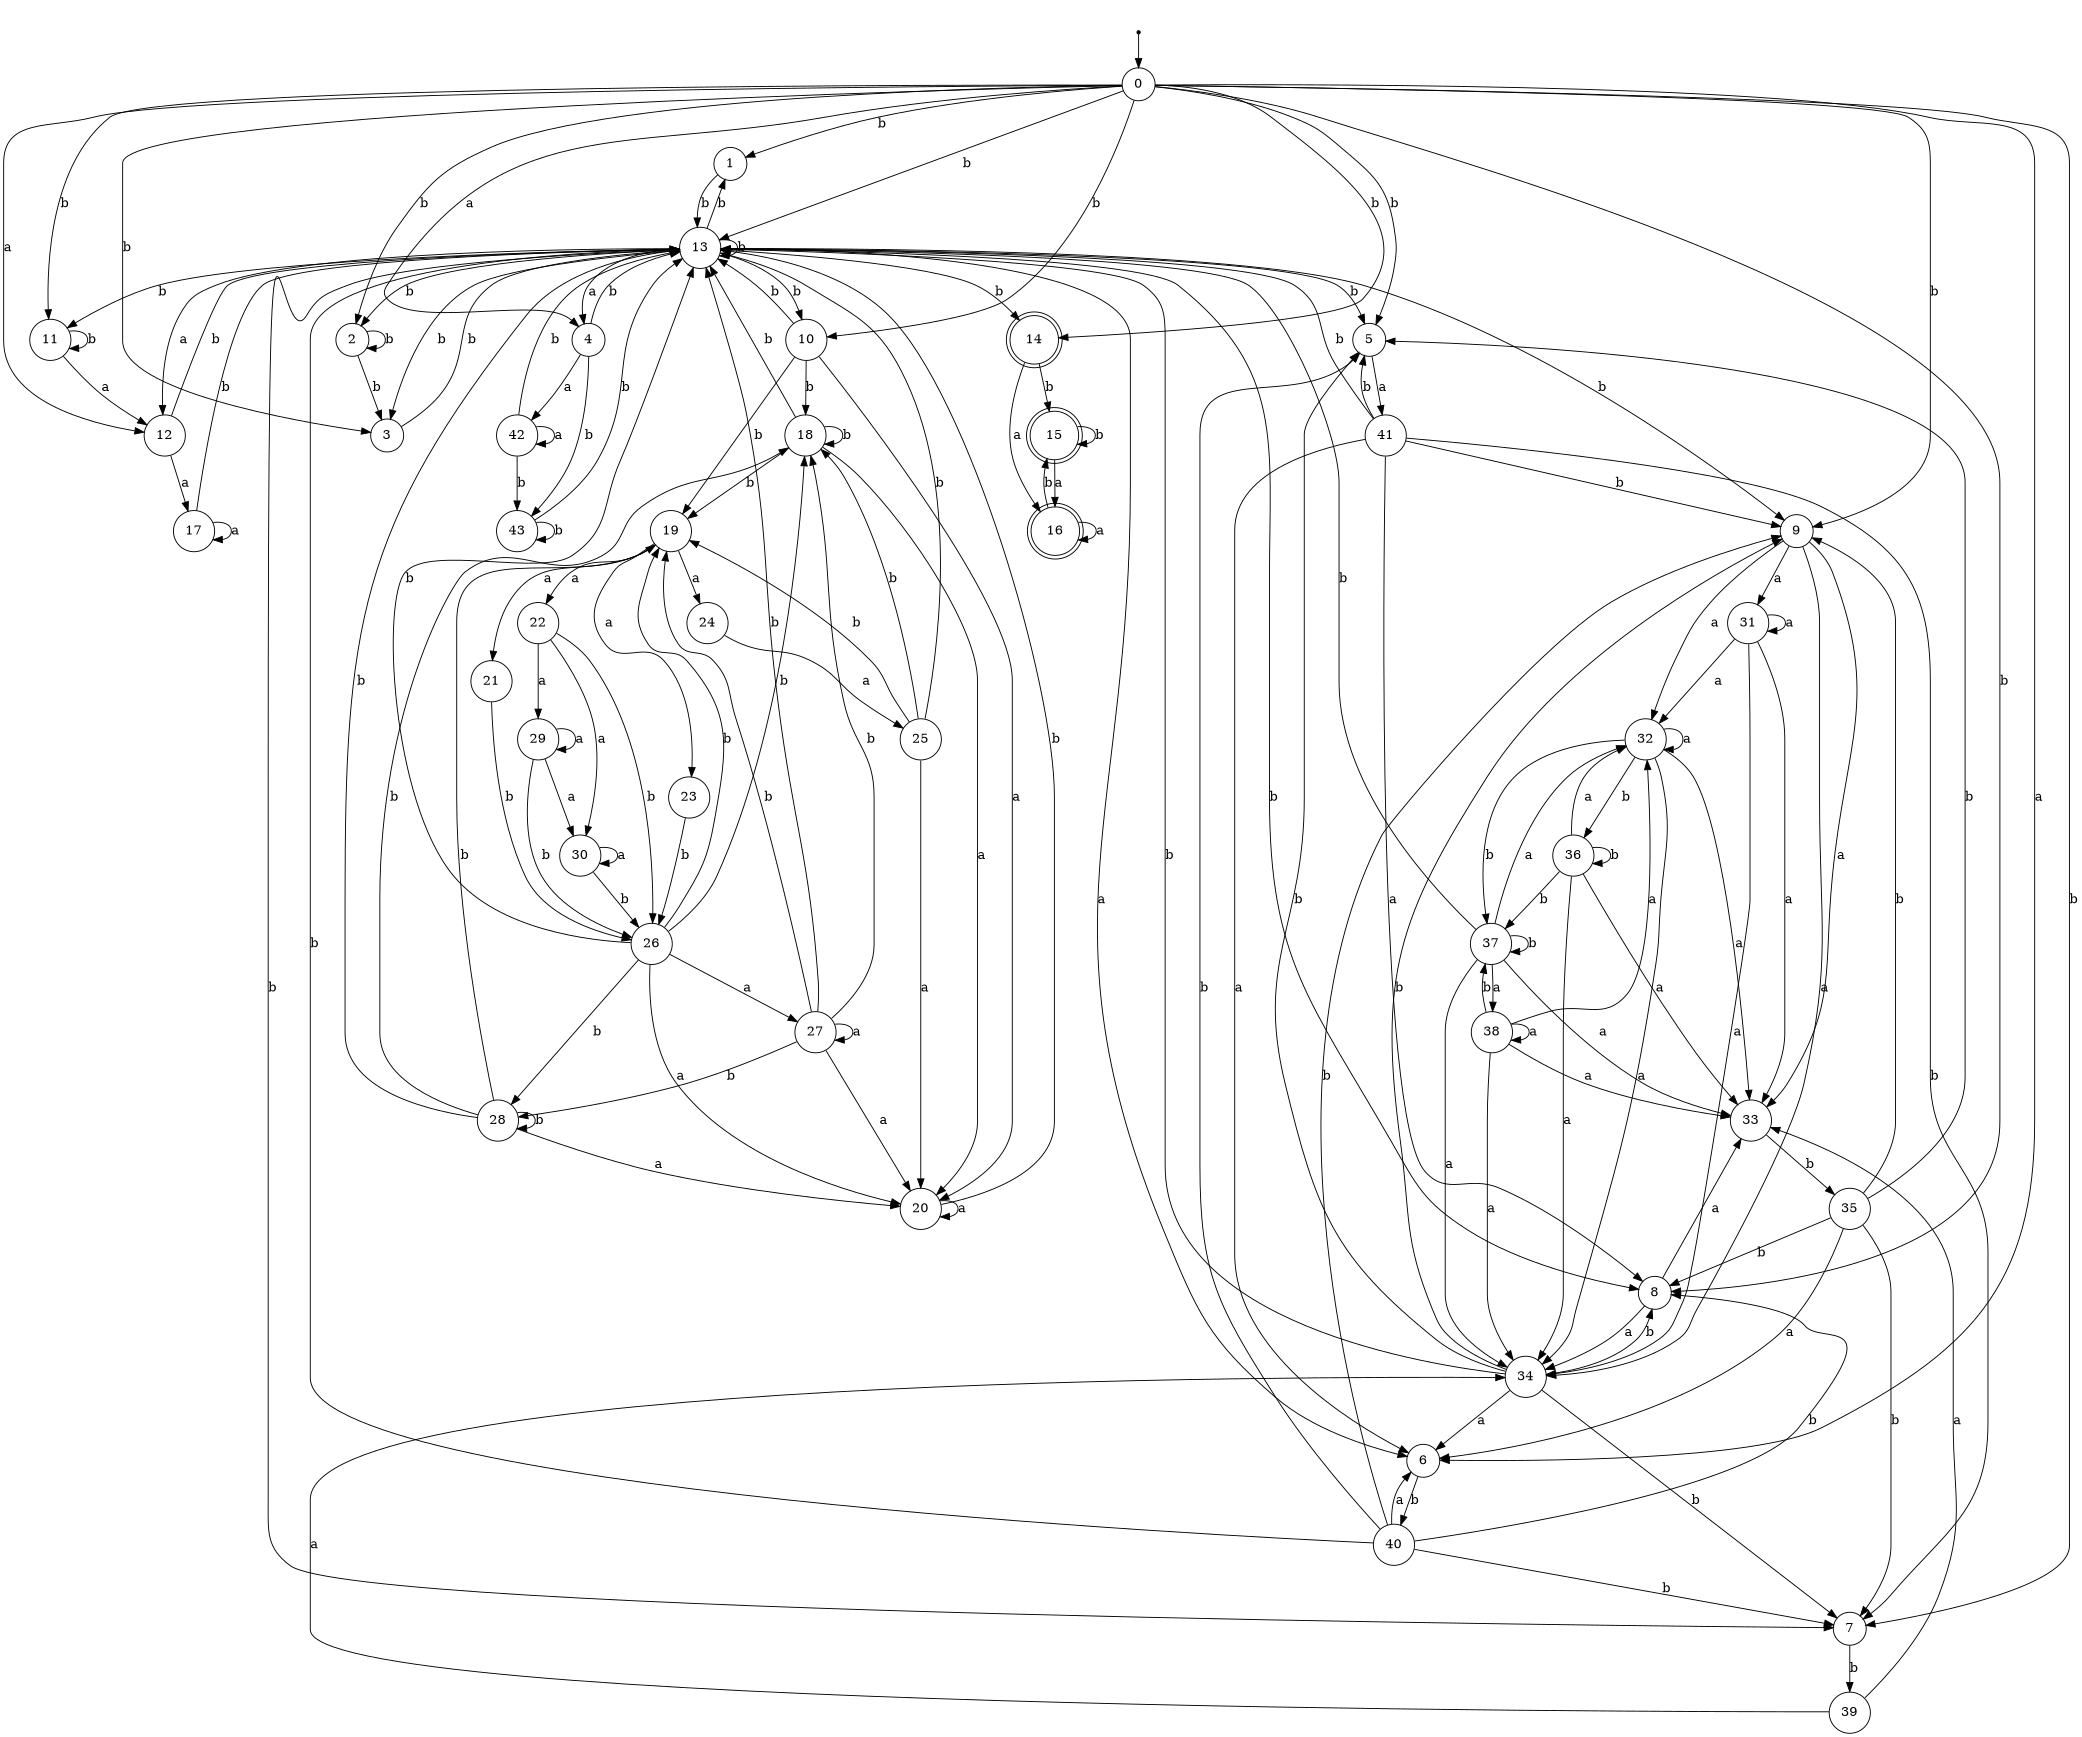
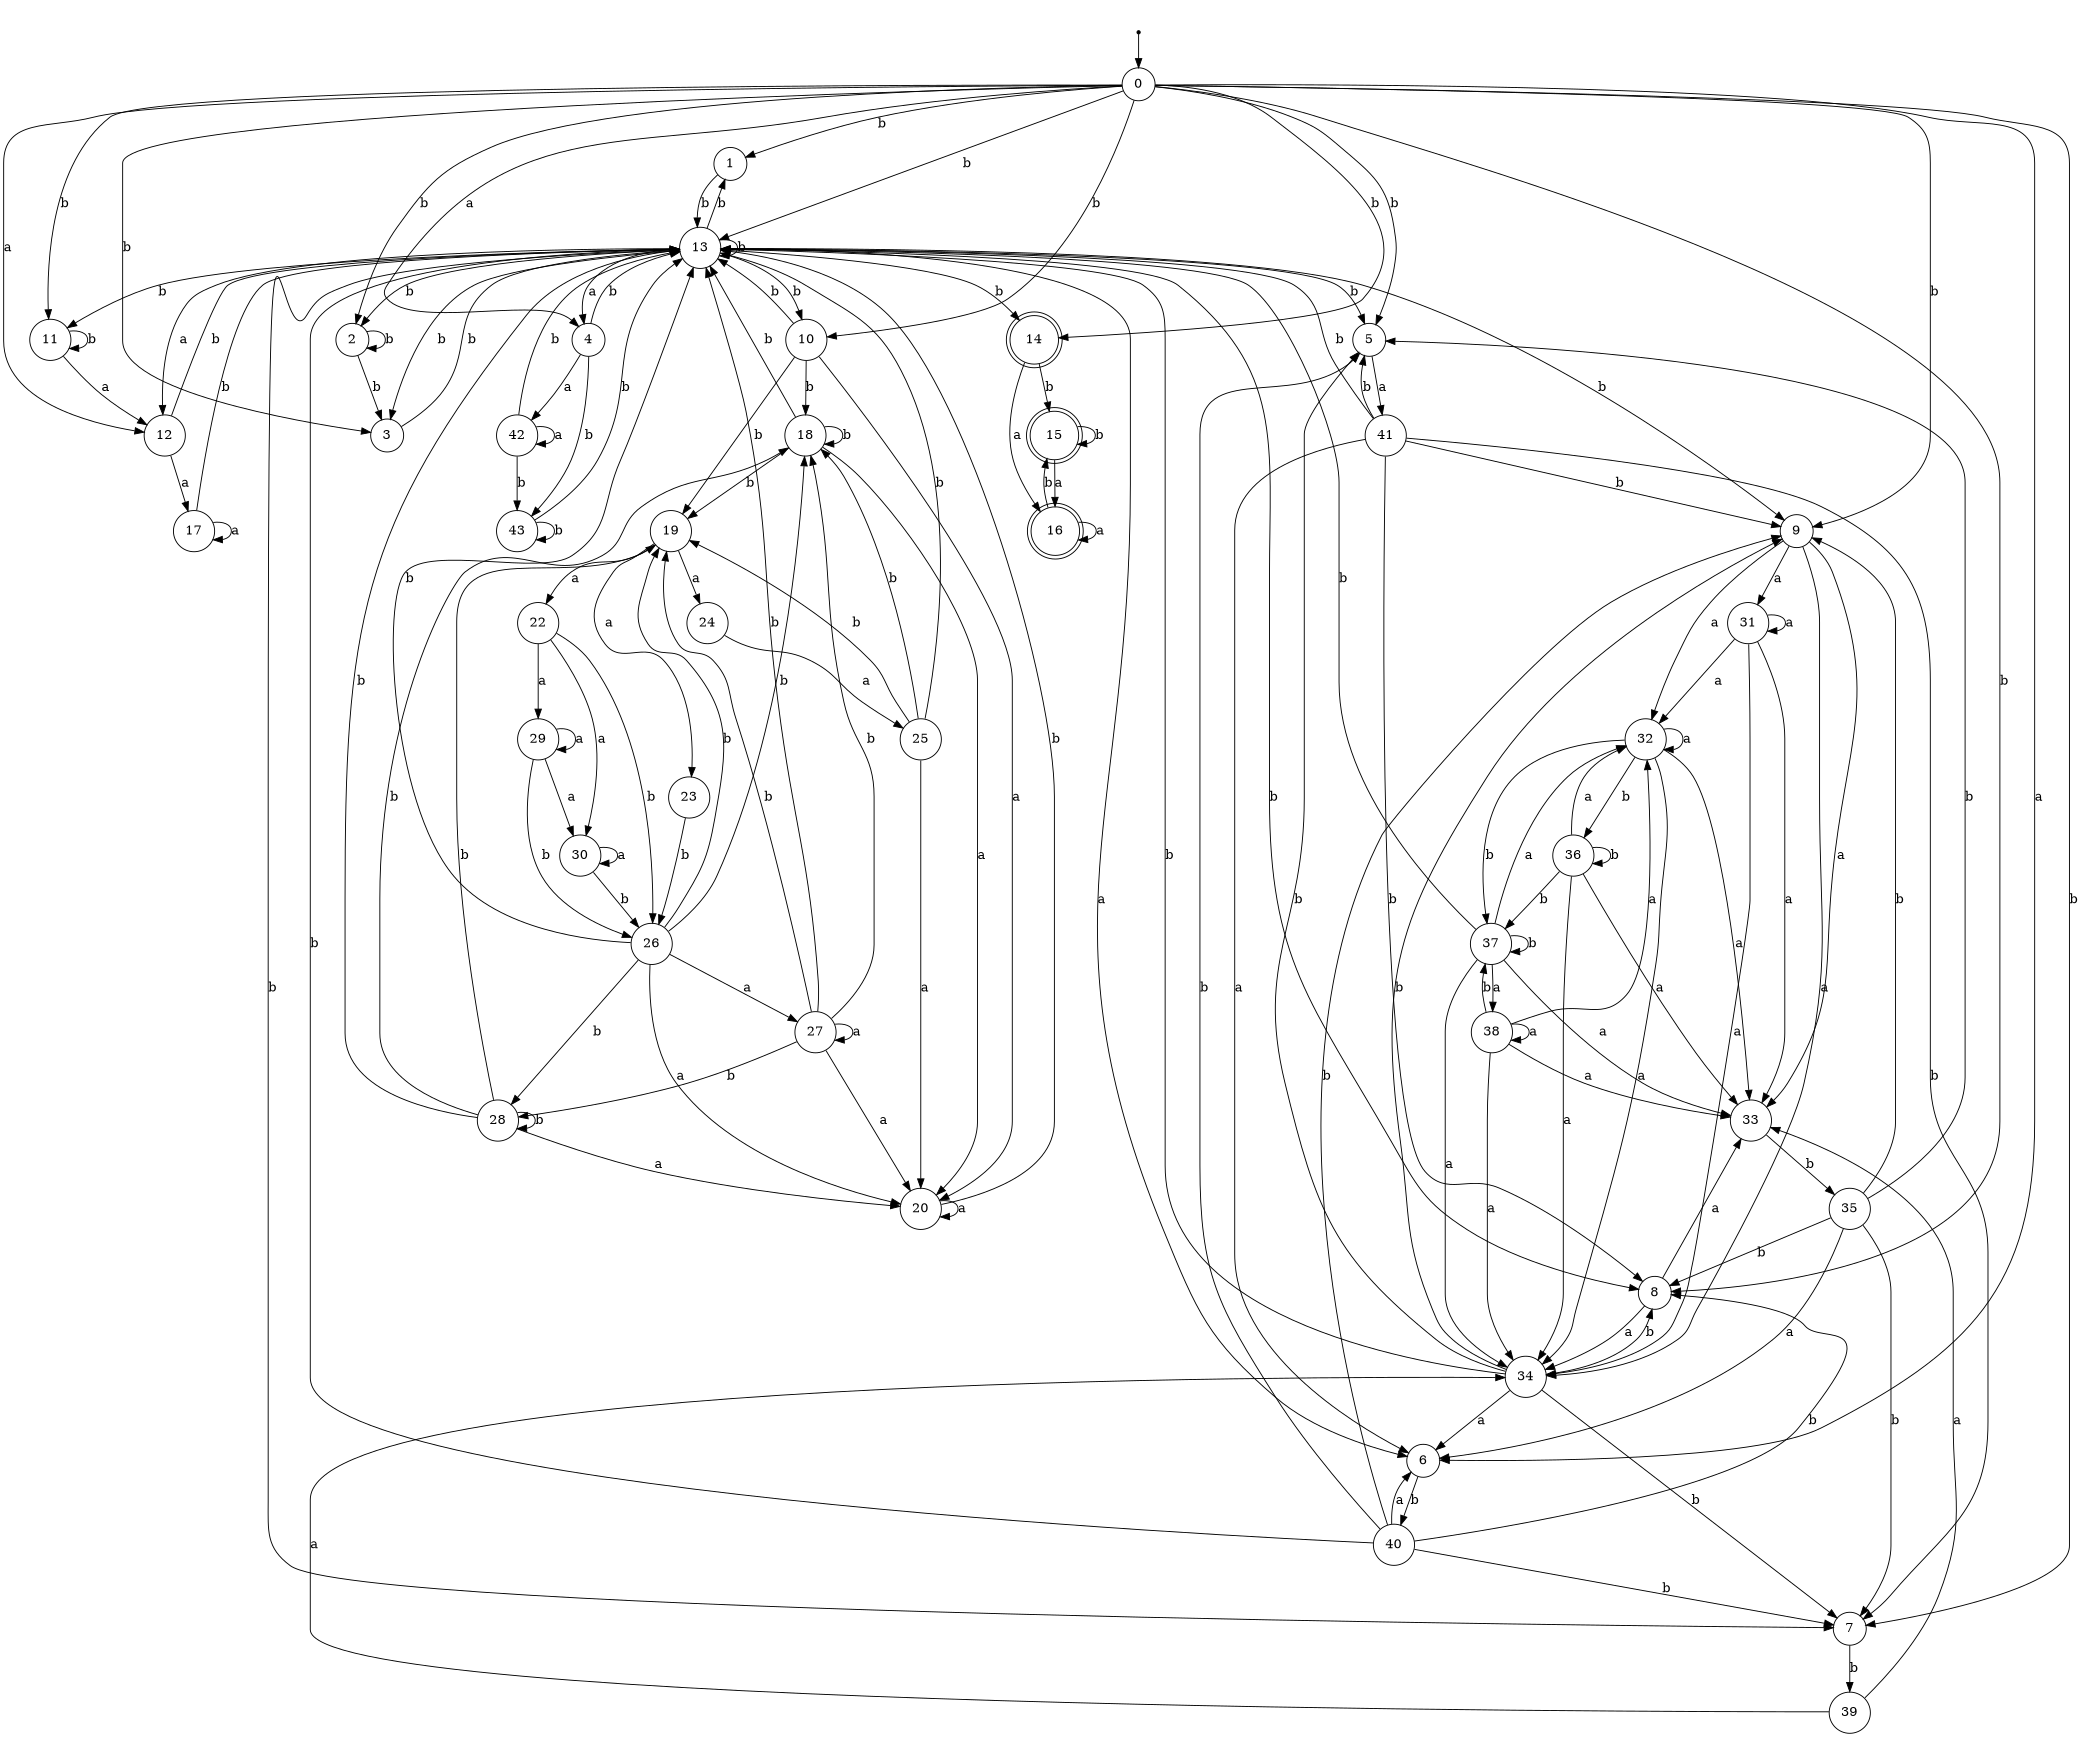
(492, 681) -> none
(1393, 900) -> (1393, 900)
